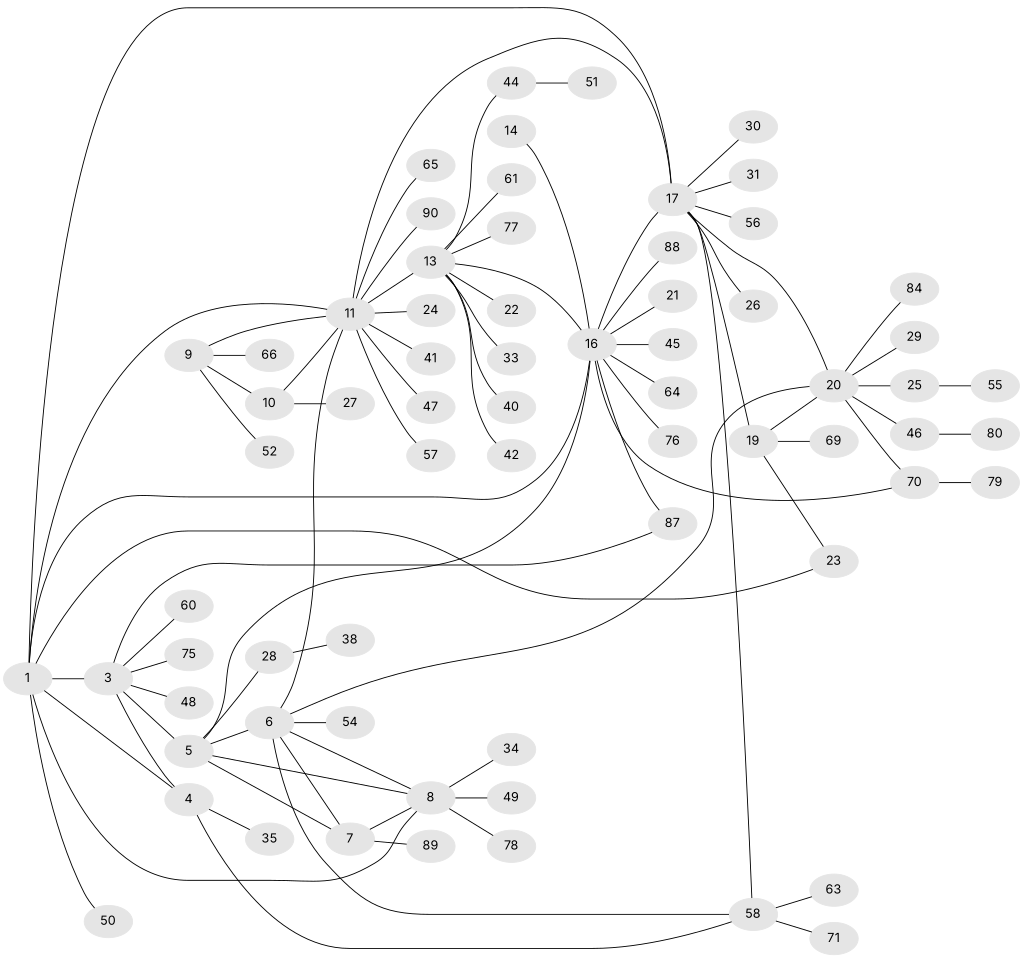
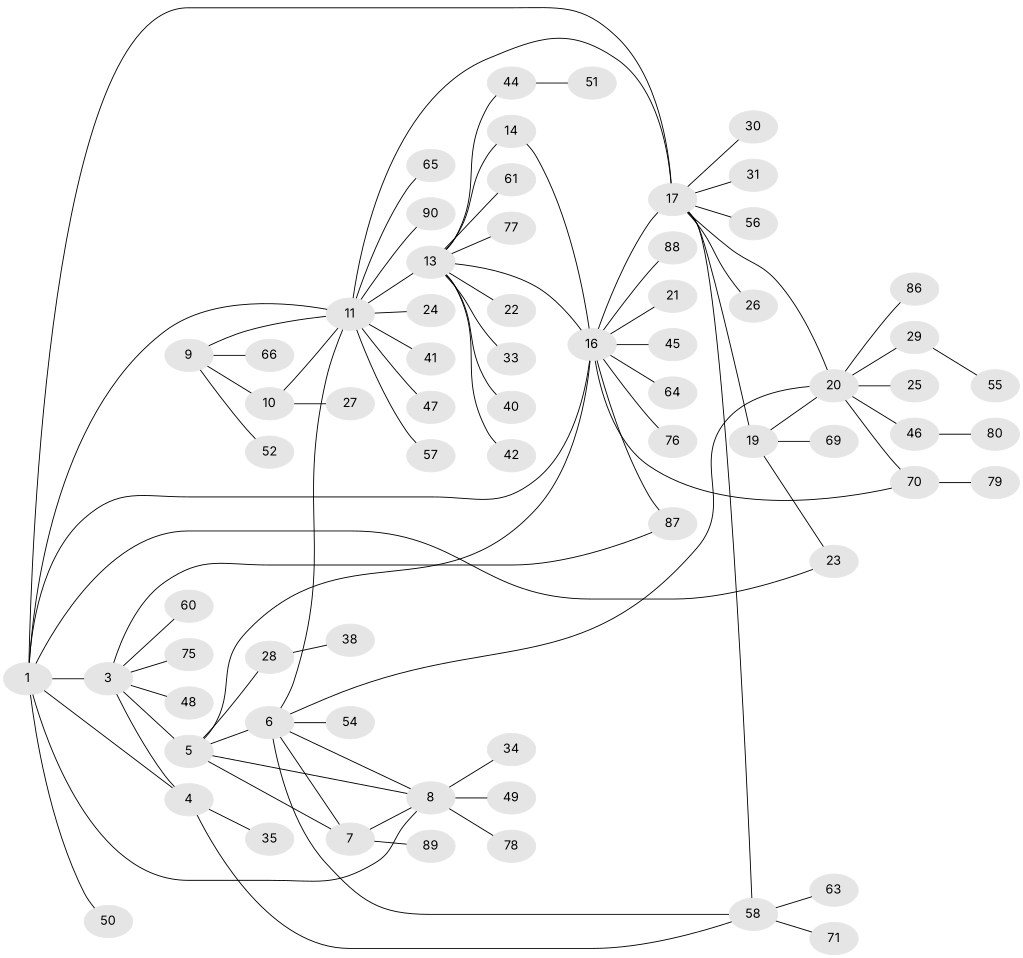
none -> (477, 177)
(915, 289) -> (915, 289)
(955, 386) -> (955, 362)
